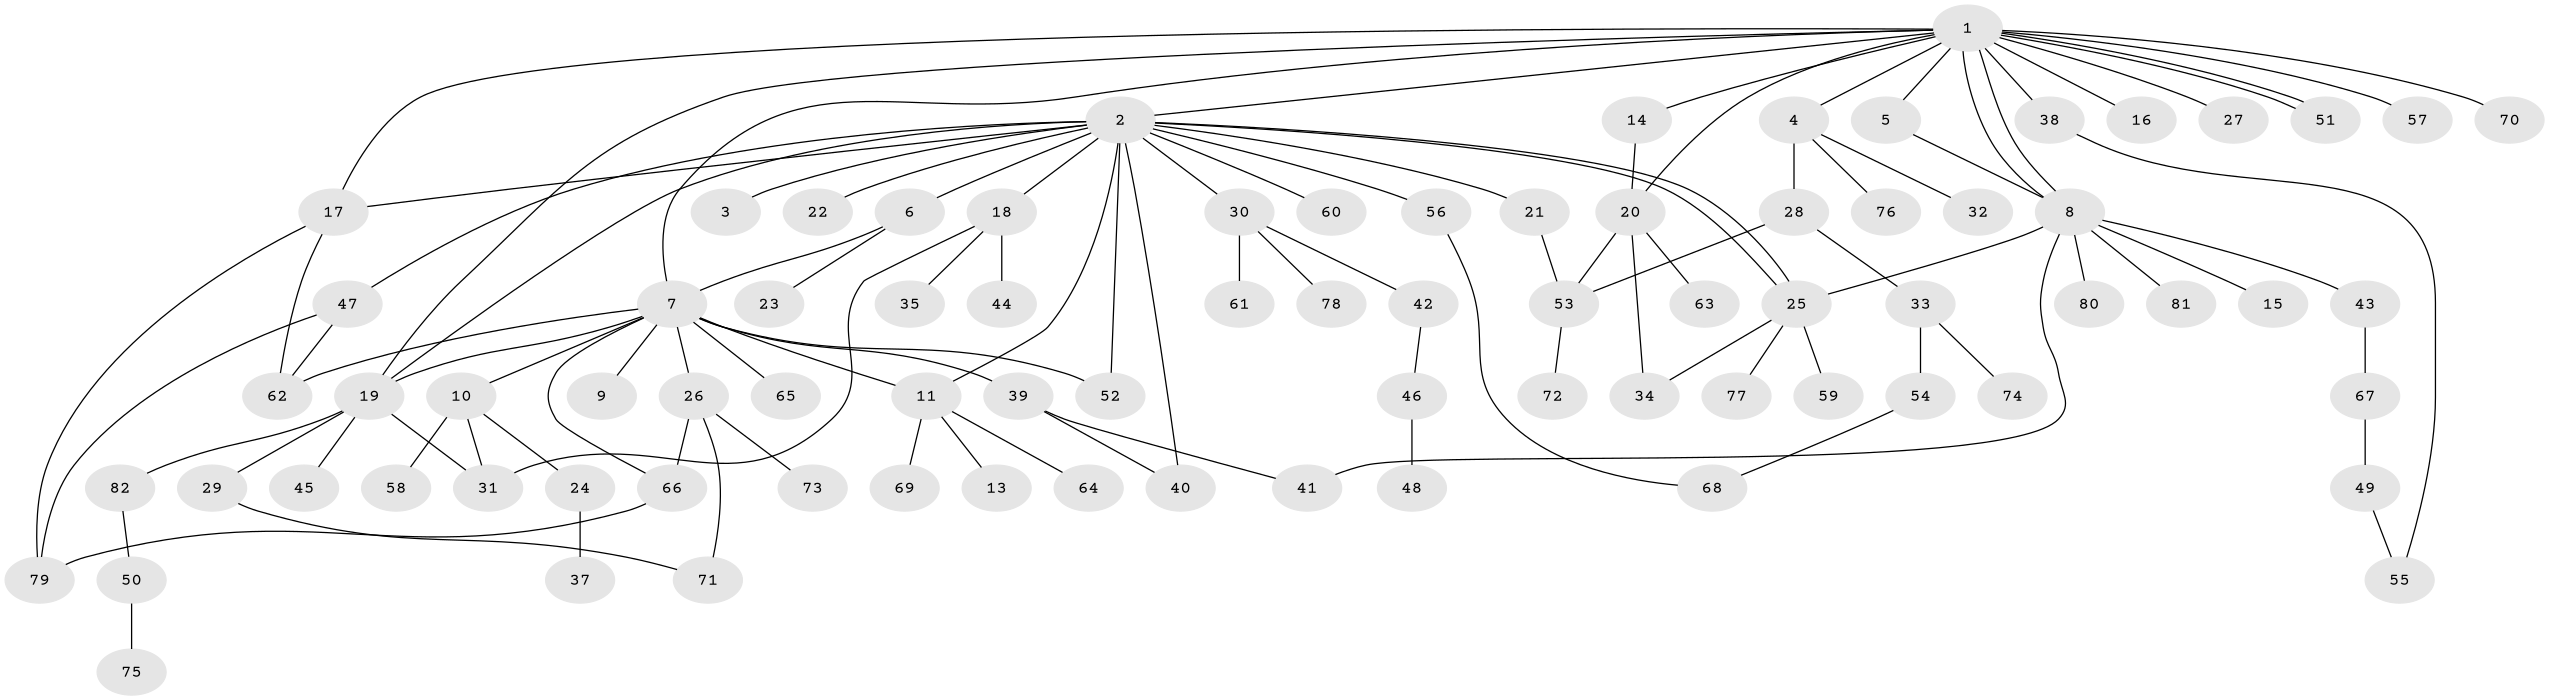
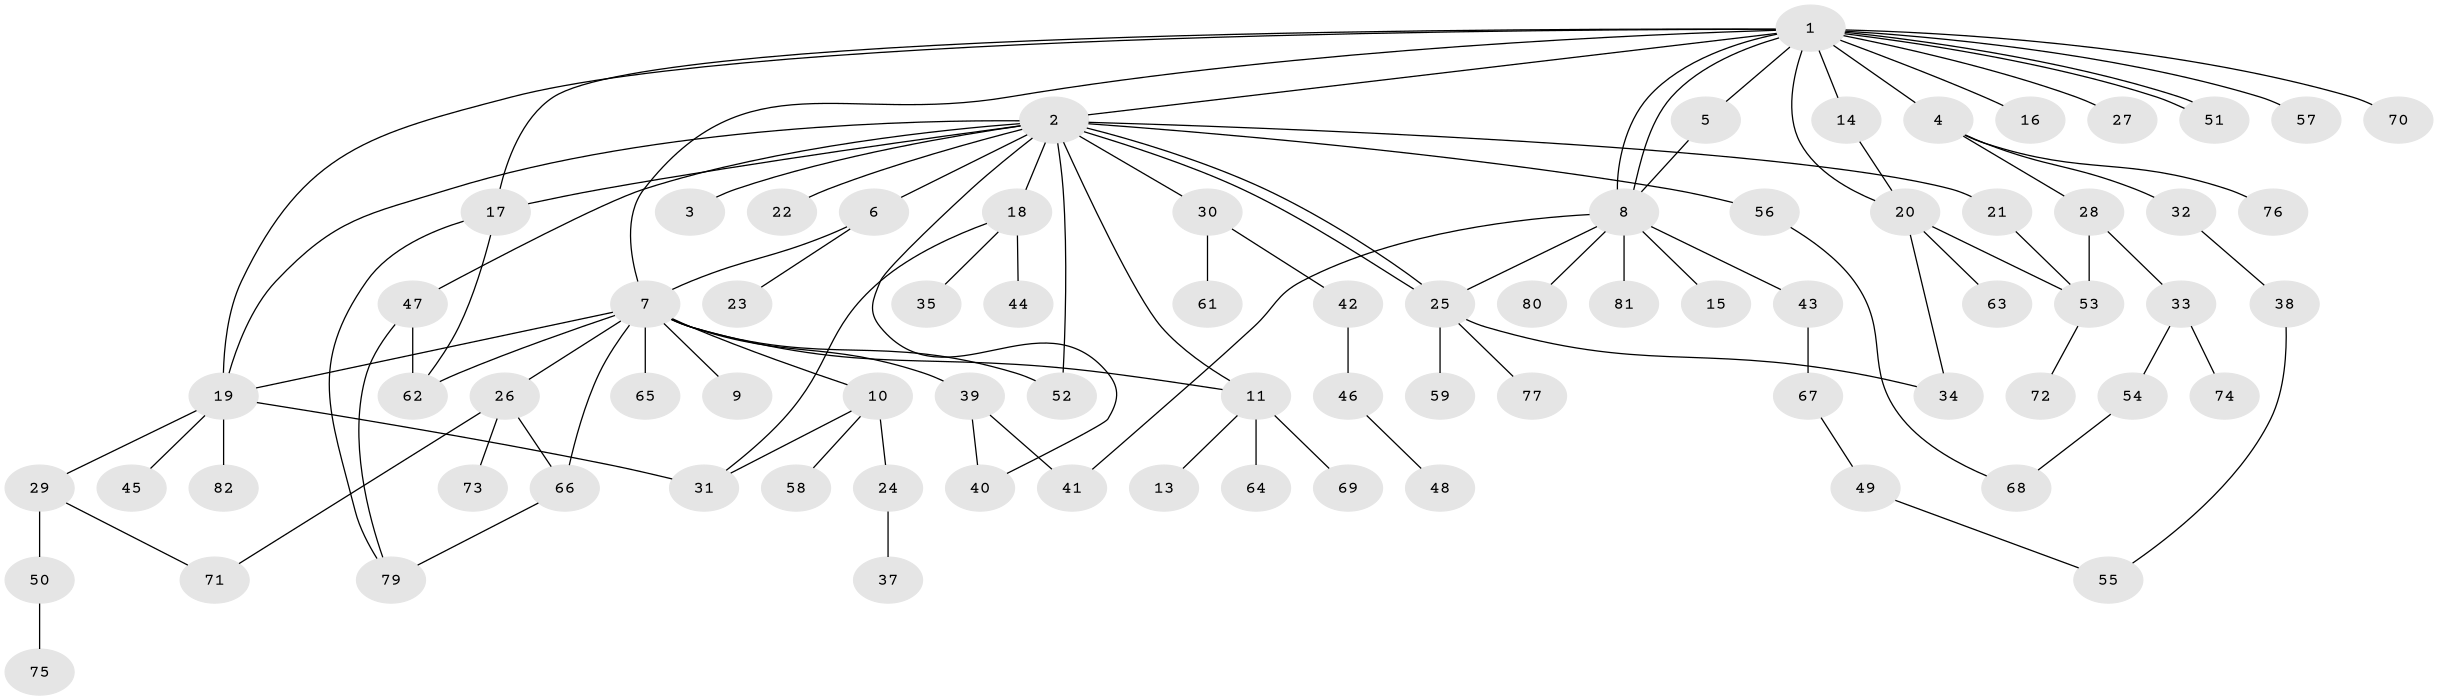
(2009, 74) -> (2233, 258)
(1331, 212) -> none
(1331, 304) -> none
(126, 534) -> (40, 534)
